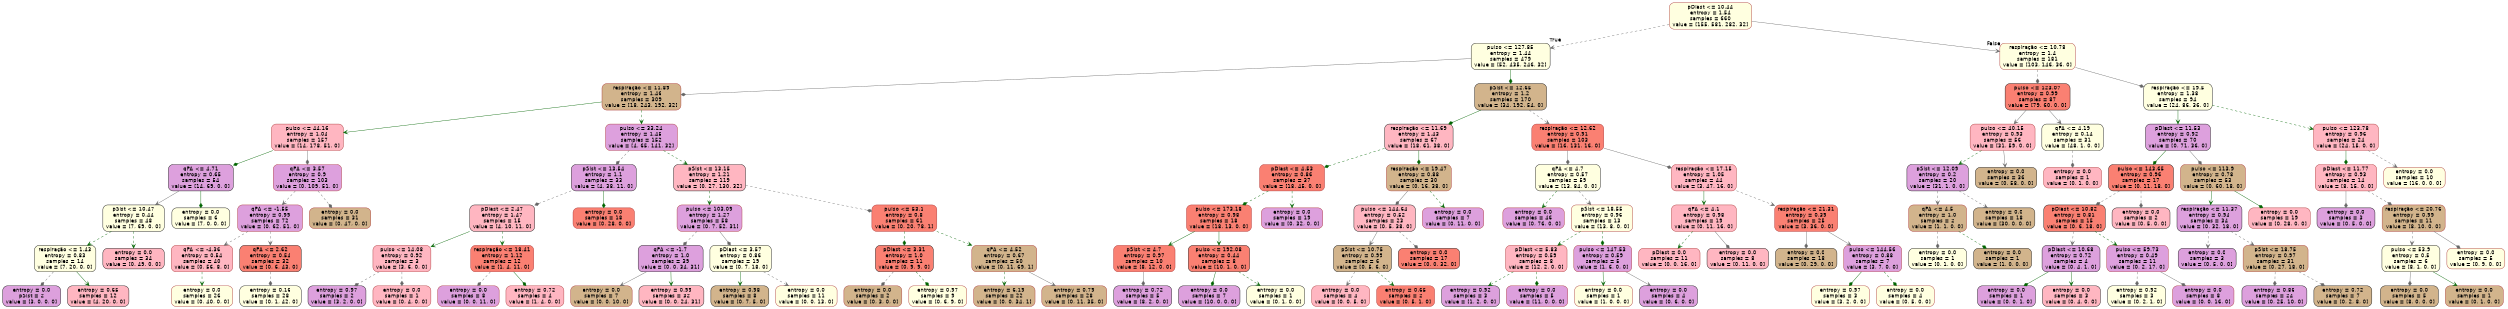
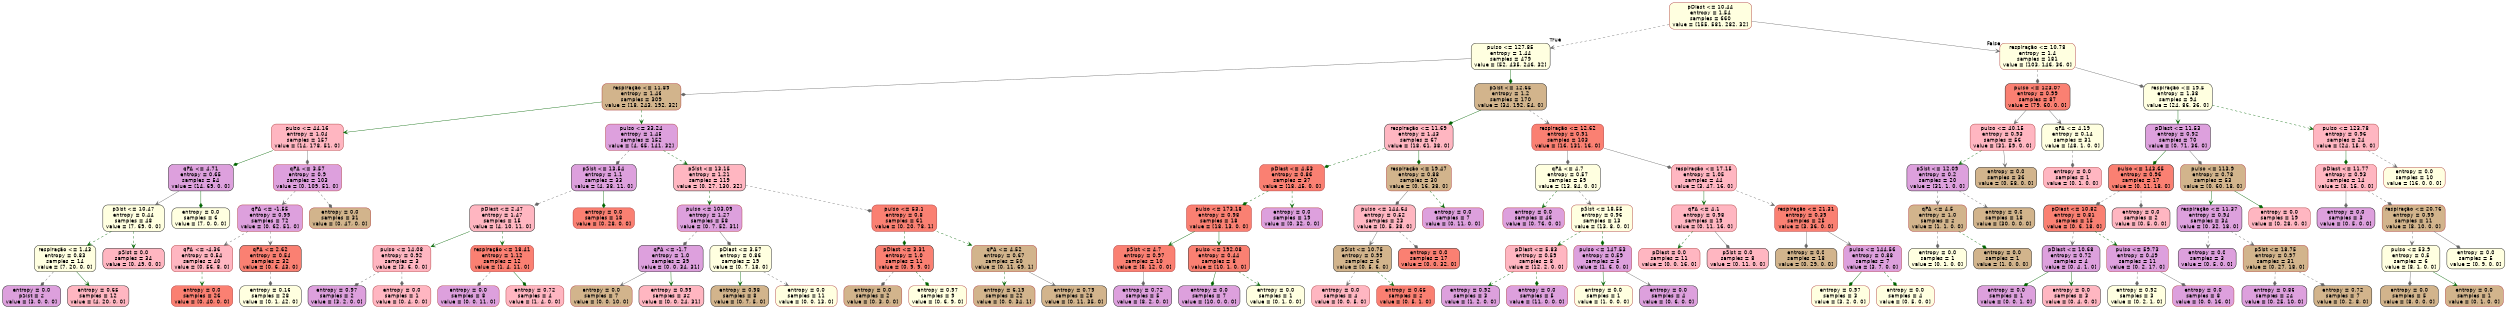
(134, 259) -> (134, 259)
(1738, 259) -> (1738, 259)
(2476, 259) -> (2476, 259)
(202, 296) -> (202, 296)
(1074, 296) -> (1074, 296)
